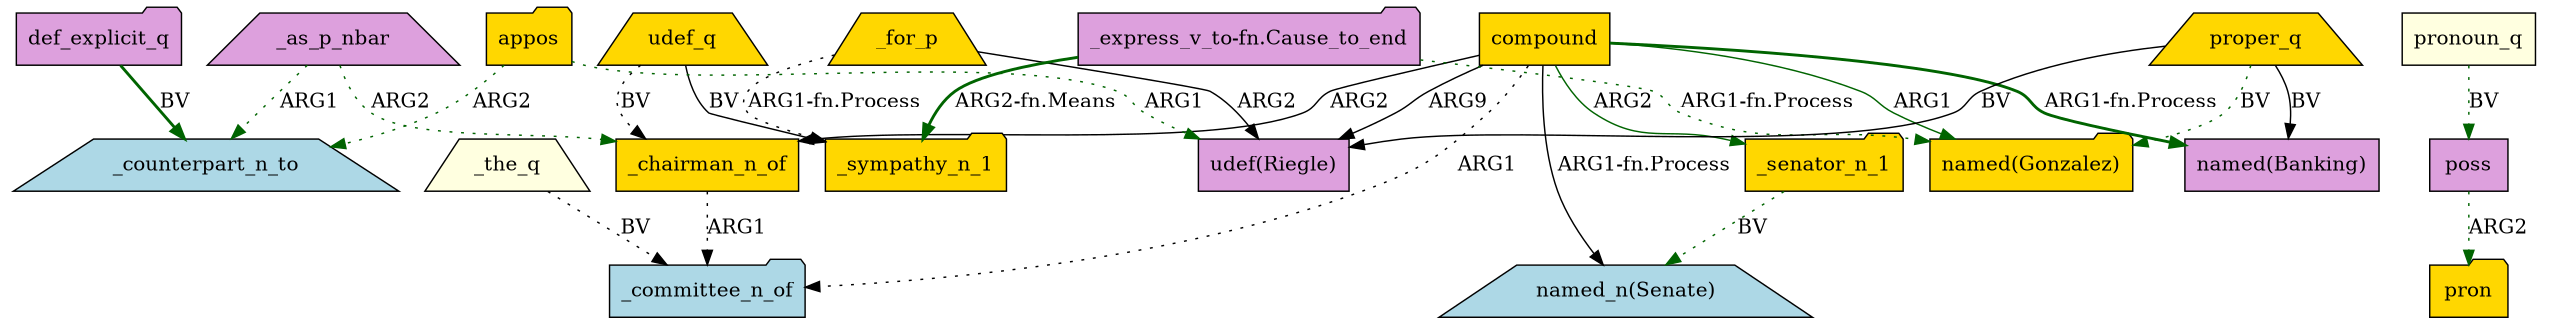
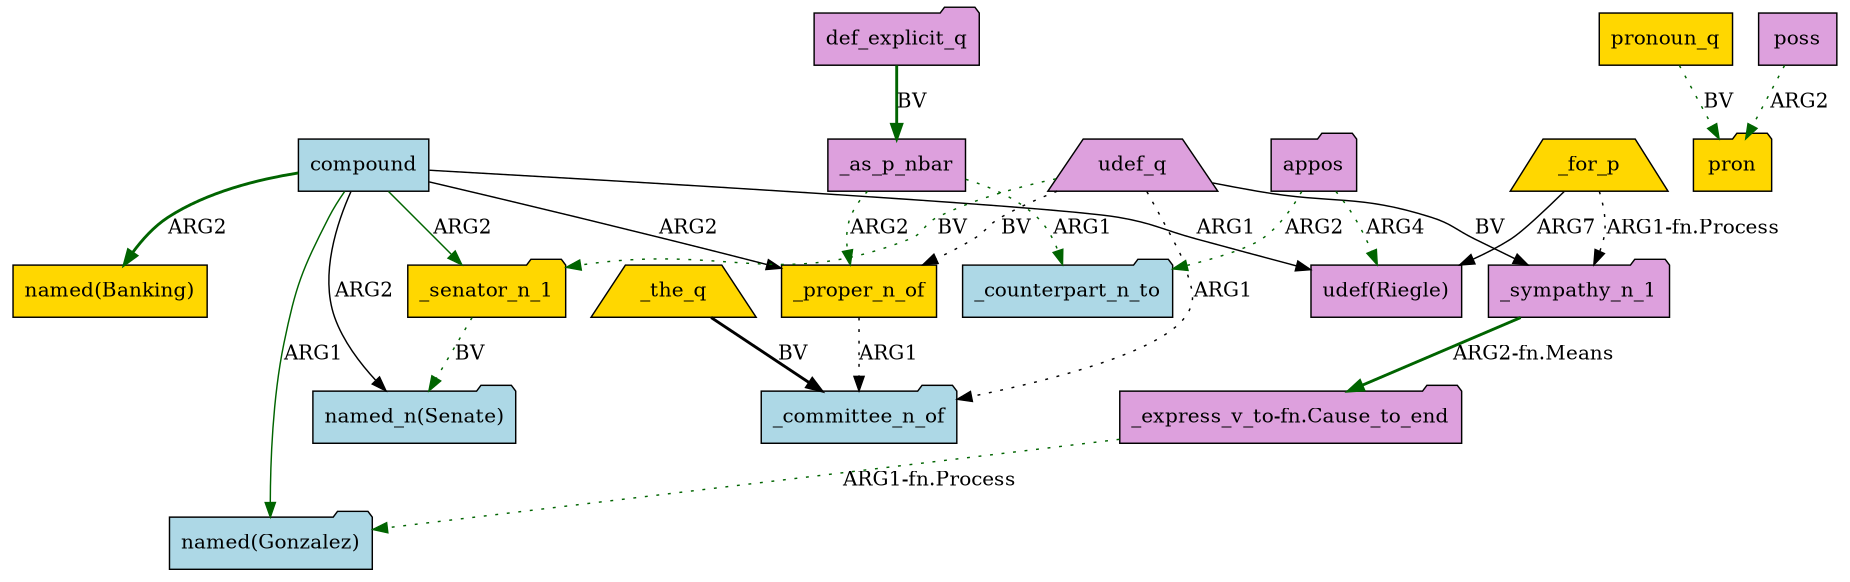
(334, 39) -> (897, 165)
(529, 39) -> (1314, 165)
(683, 39) -> (1133, 165)
(1545, 39) -> (364, 165)
(2256, 39) -> none
(2469, 39) -> (1666, 39)
(973, 82) -> (1441, 351)
(2469, 95) -> (1696, 96)
(148, 97) -> (897, 95)
(1175, 102) -> (1396, 228)
(1267, 102) -> (1567, 228)
(1458, 102) -> (1226, 228)
(2131, 102) -> (198, 228)
(206, 165) -> (1068, 291)
(507, 165) -> (674, 291)
(707, 165) -> (859, 291)
(916, 165) -> (1579, 291)
(1645, 165) -> (364, 291)
(2031, 165) -> (271, 543)
(2282, 165) -> (110, 291)
(601, 224) -> (760, 350)
(1198, 238) -> (1148, 344)
none -> (827, 261)
(1626, 291) -> (414, 417)
